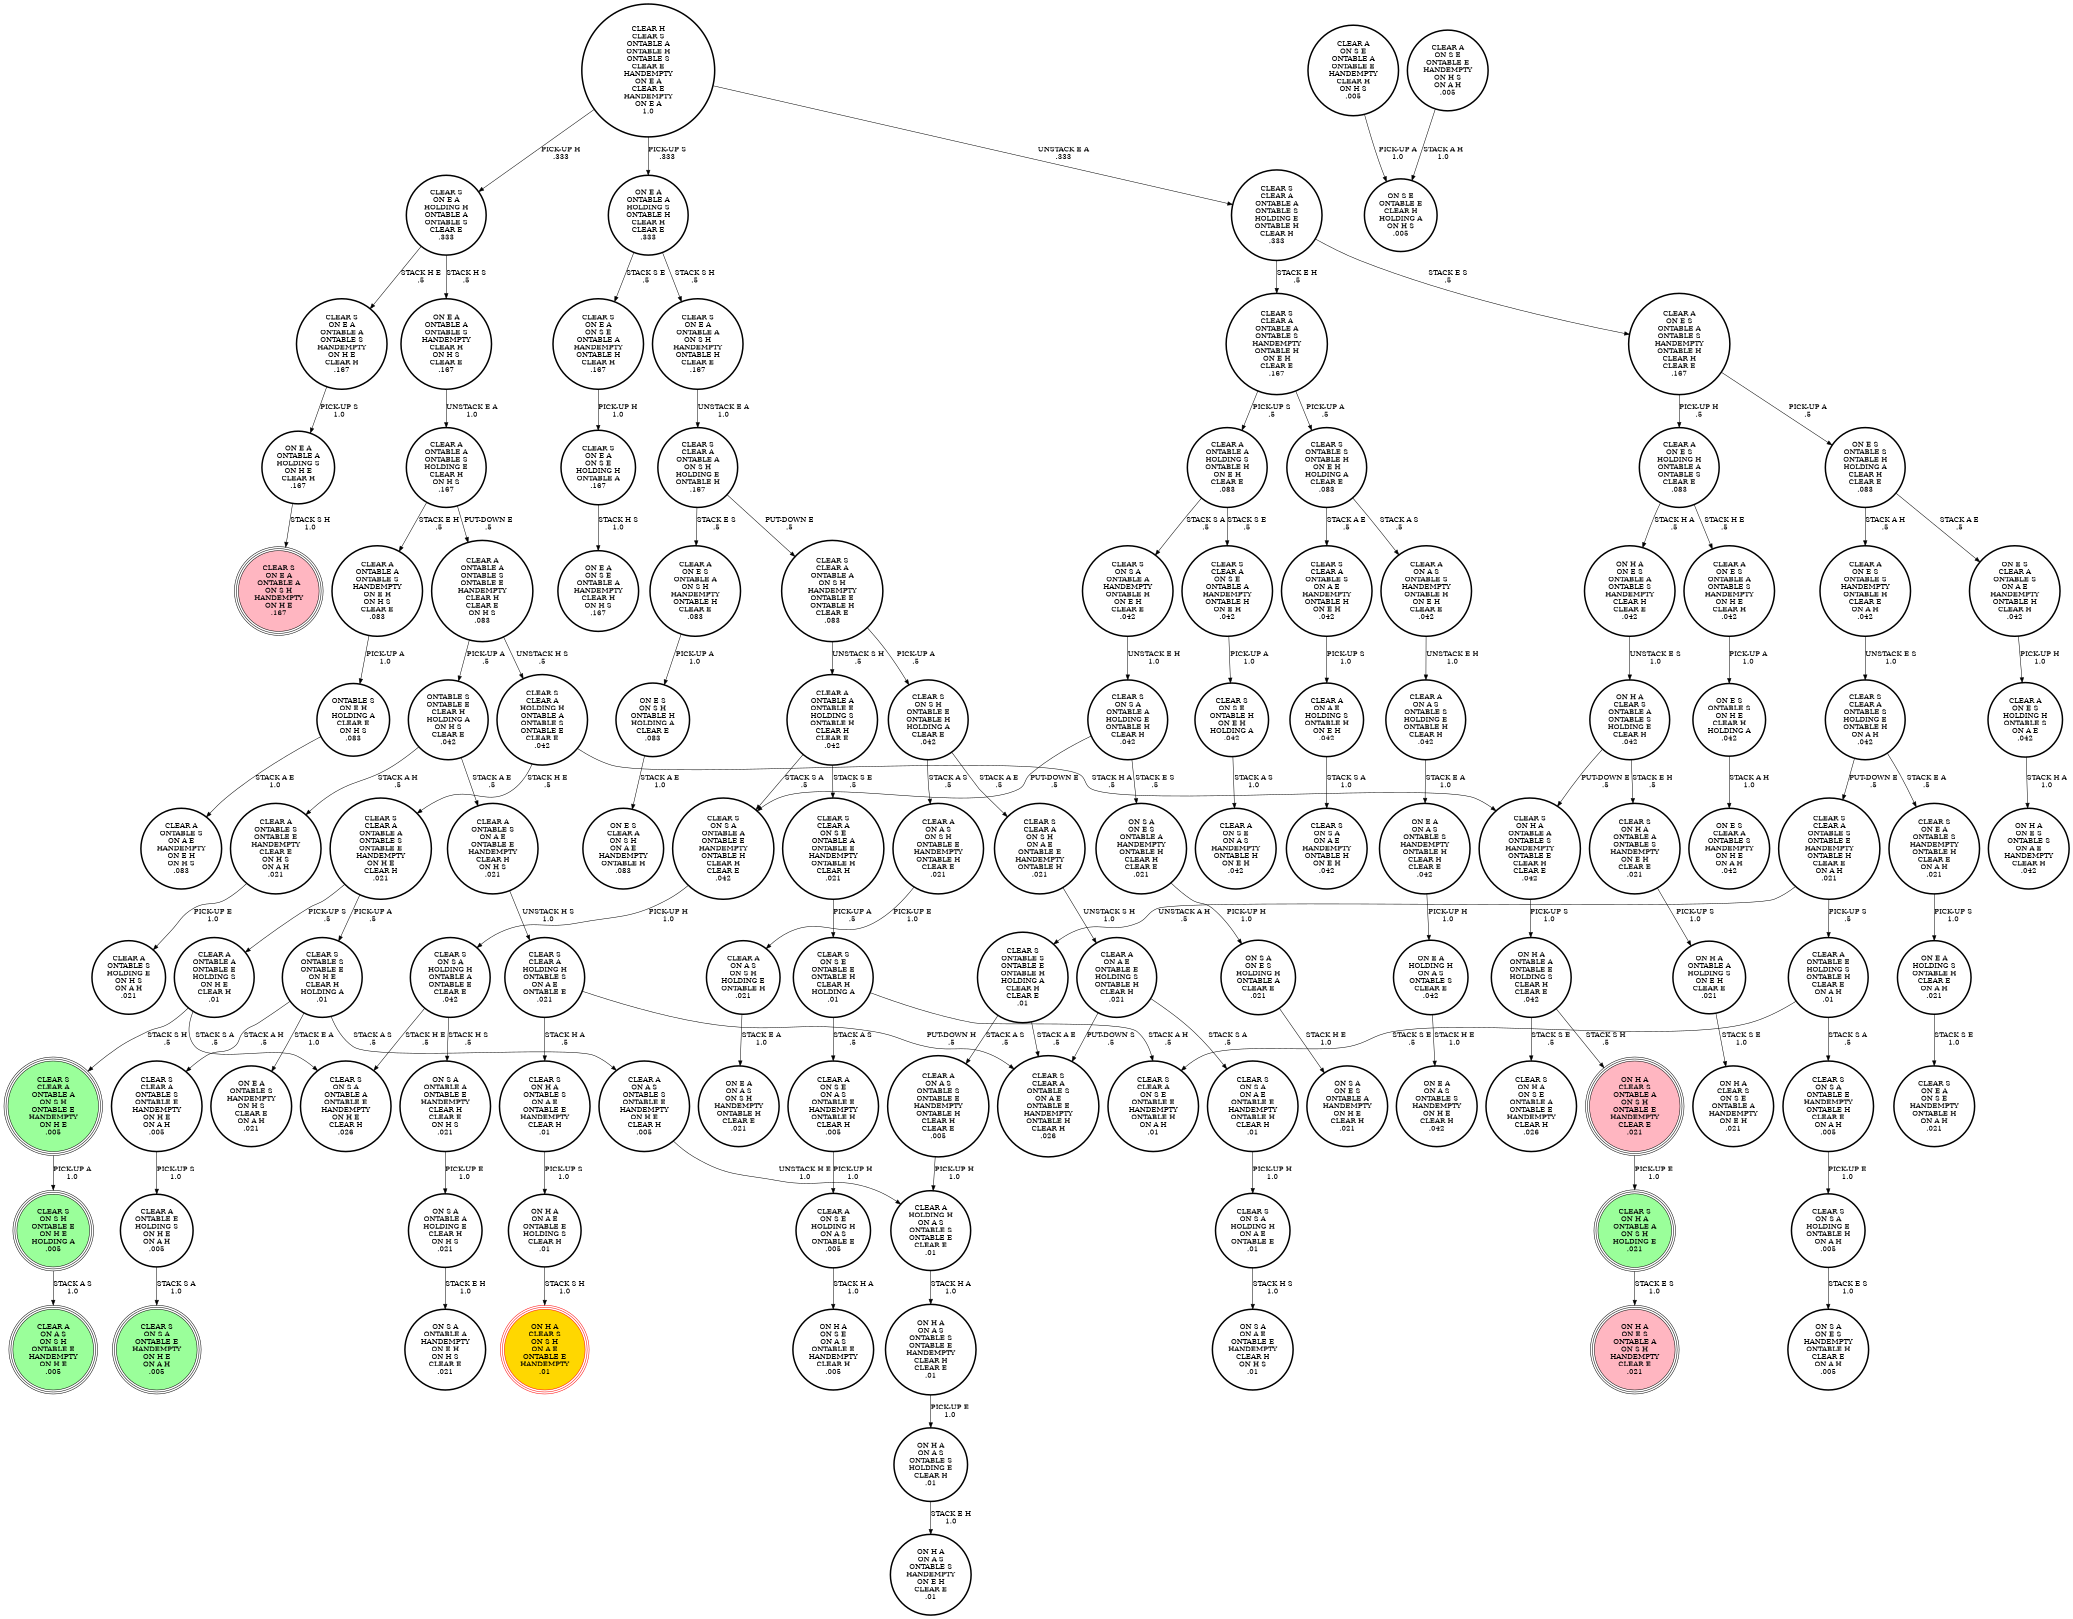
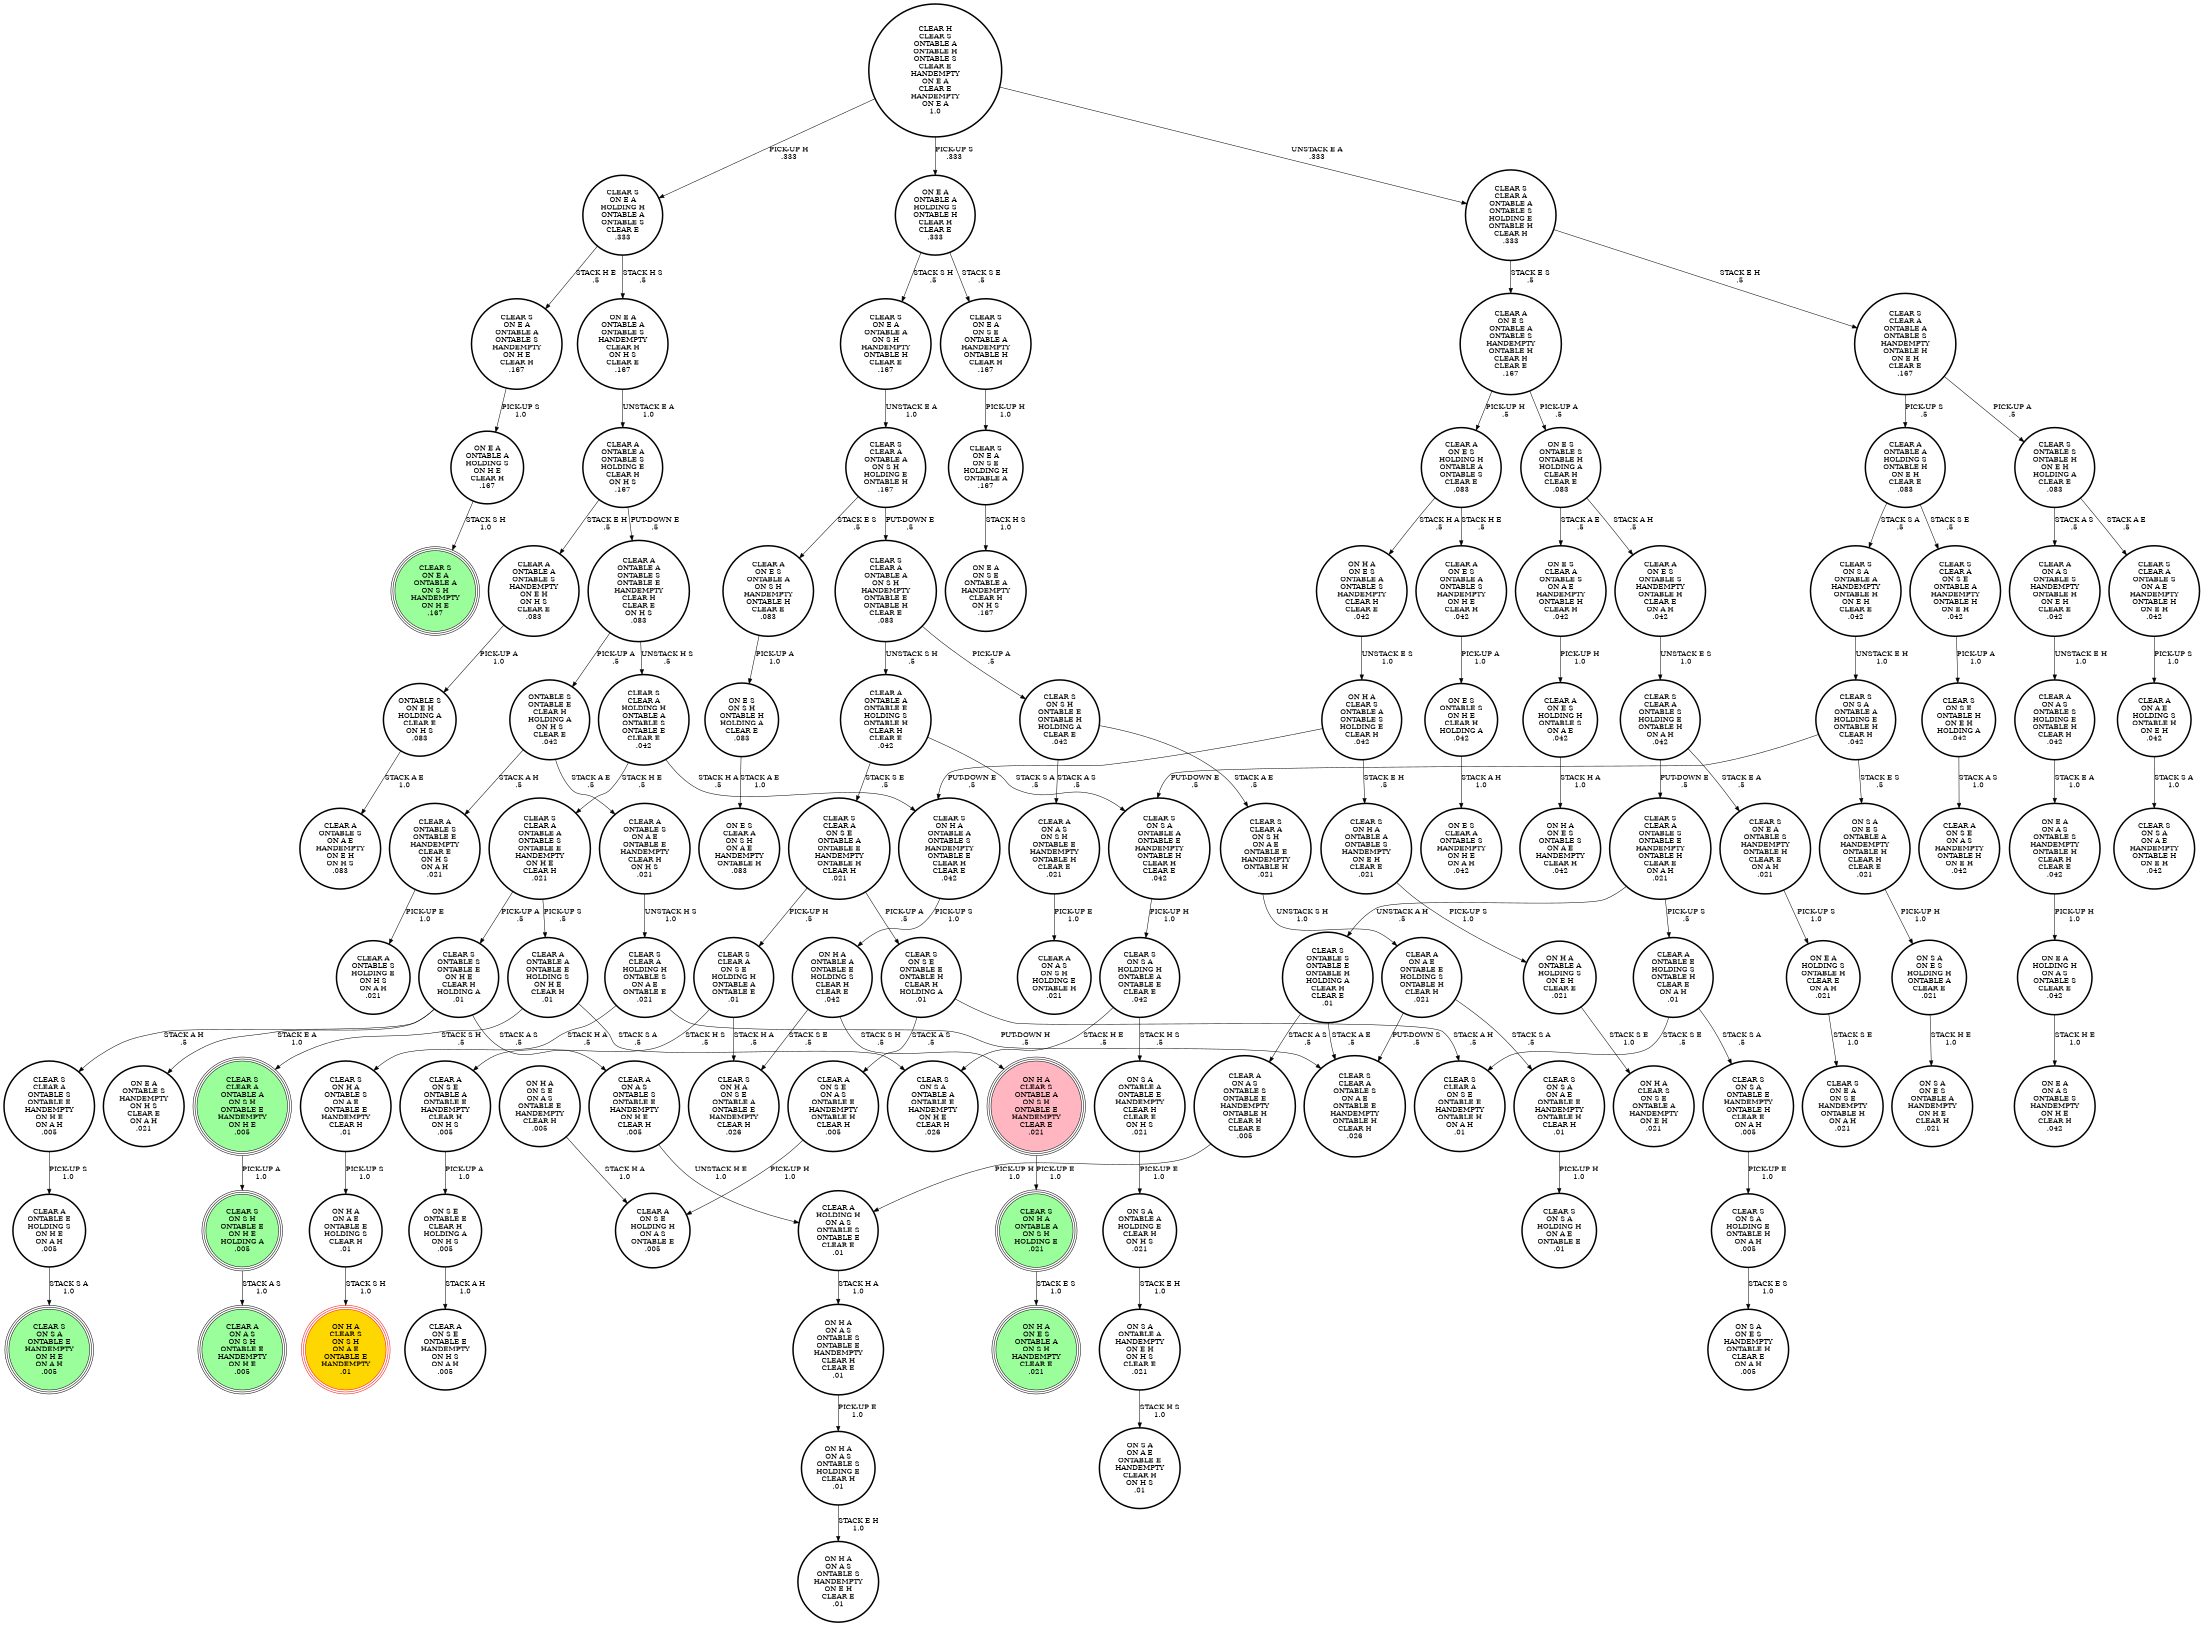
(1424, 142) -> (445, 1286)
(279, 591) -> (435, 591)
none -> (734, 977)
(739, 1106) -> none
(833, 1286) -> (595, 1168)
(1253, 1286) -> (1140, 1406)
(1635, 1350) -> (1036, 1350)
